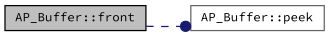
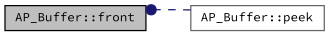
(163, 26) -> (173, 10)
